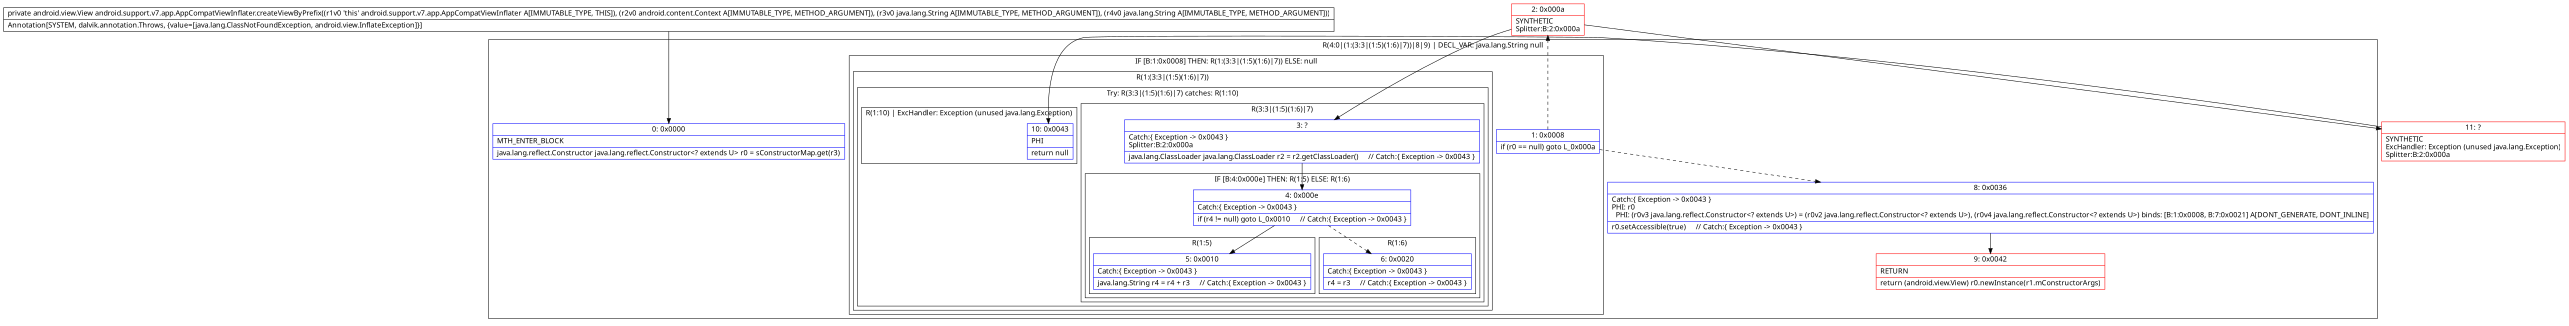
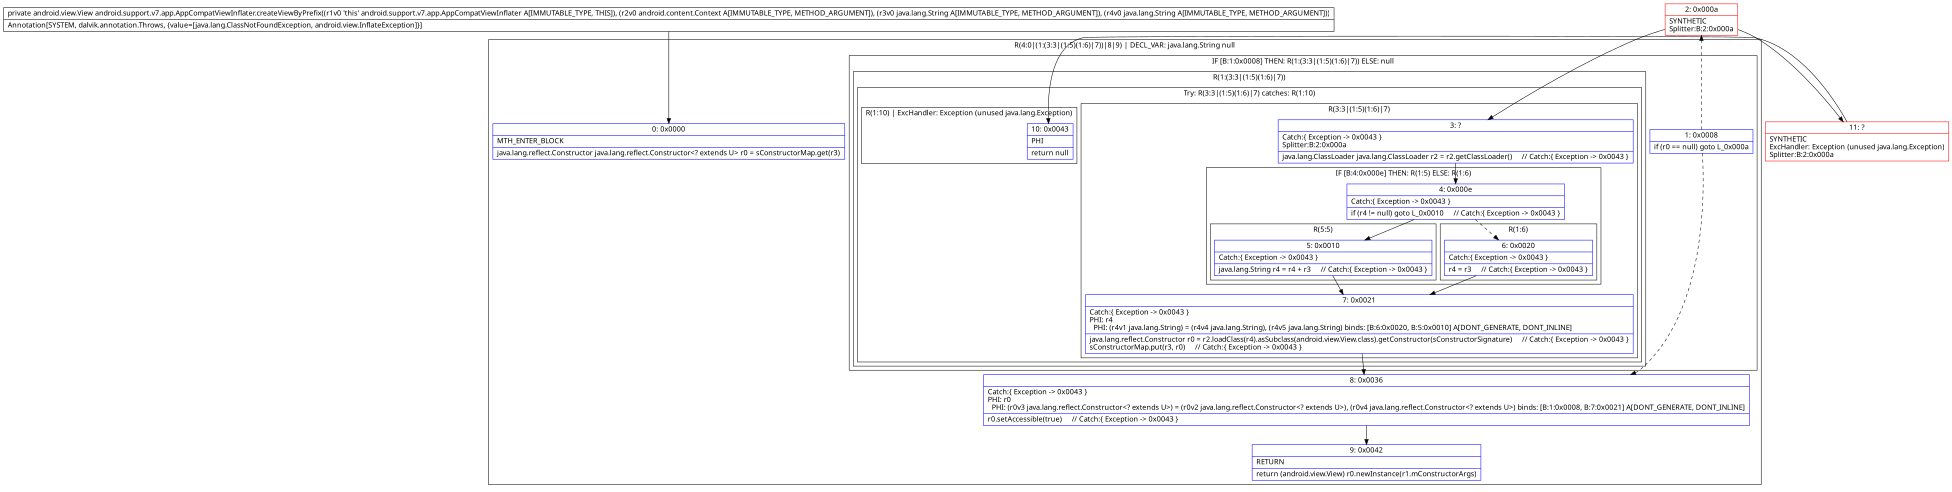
(1202, 243) -> (1323, 230)
(1991, 272) -> (1367, 462)
none -> (1359, 324)
